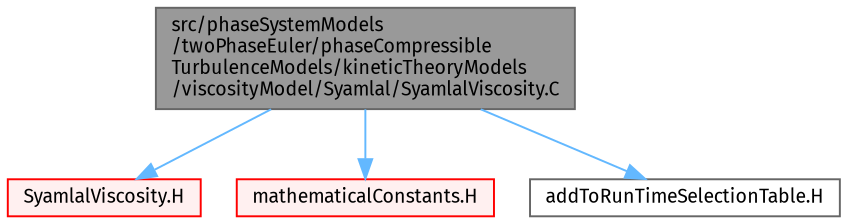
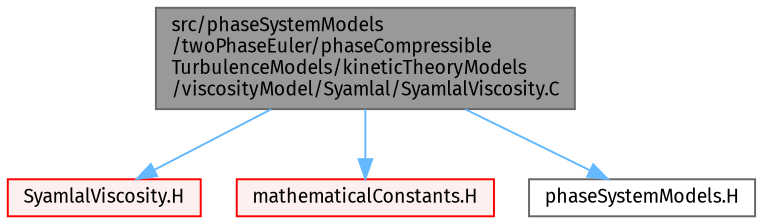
(685, 198) -> (642, 198)
